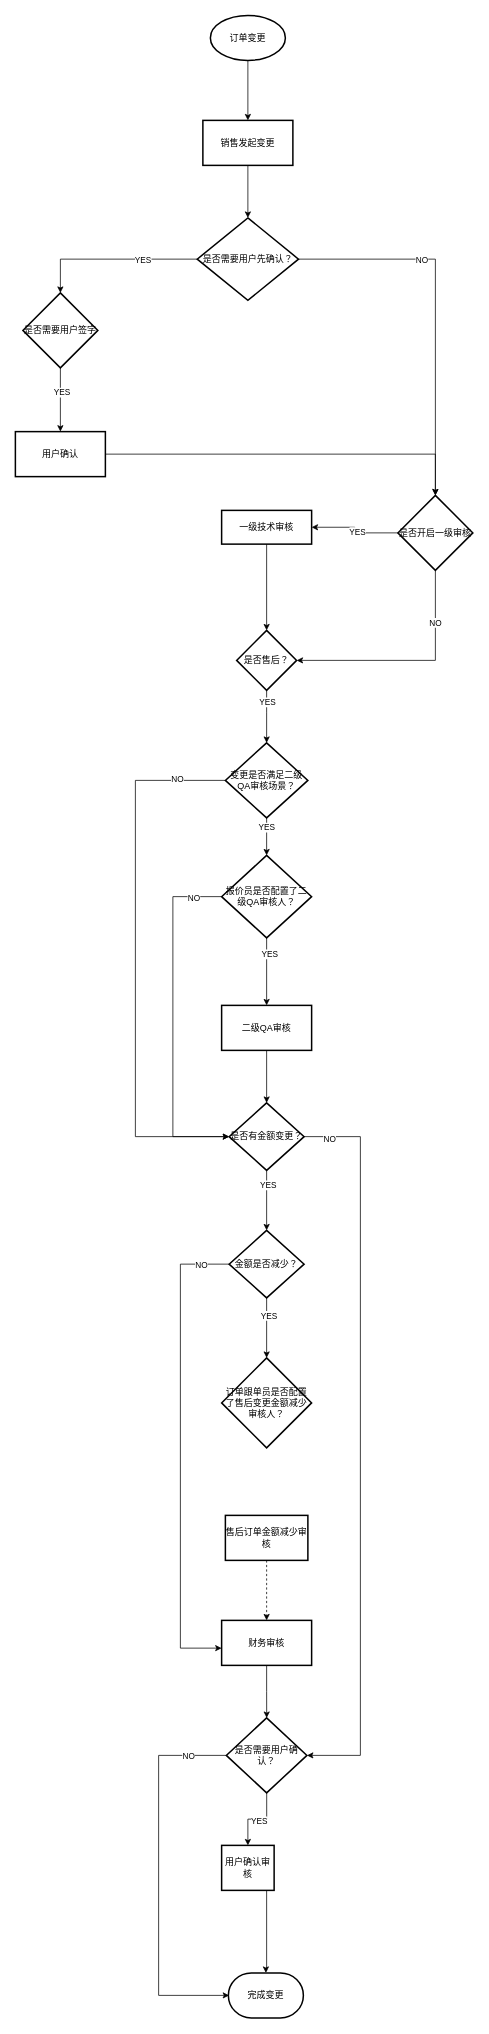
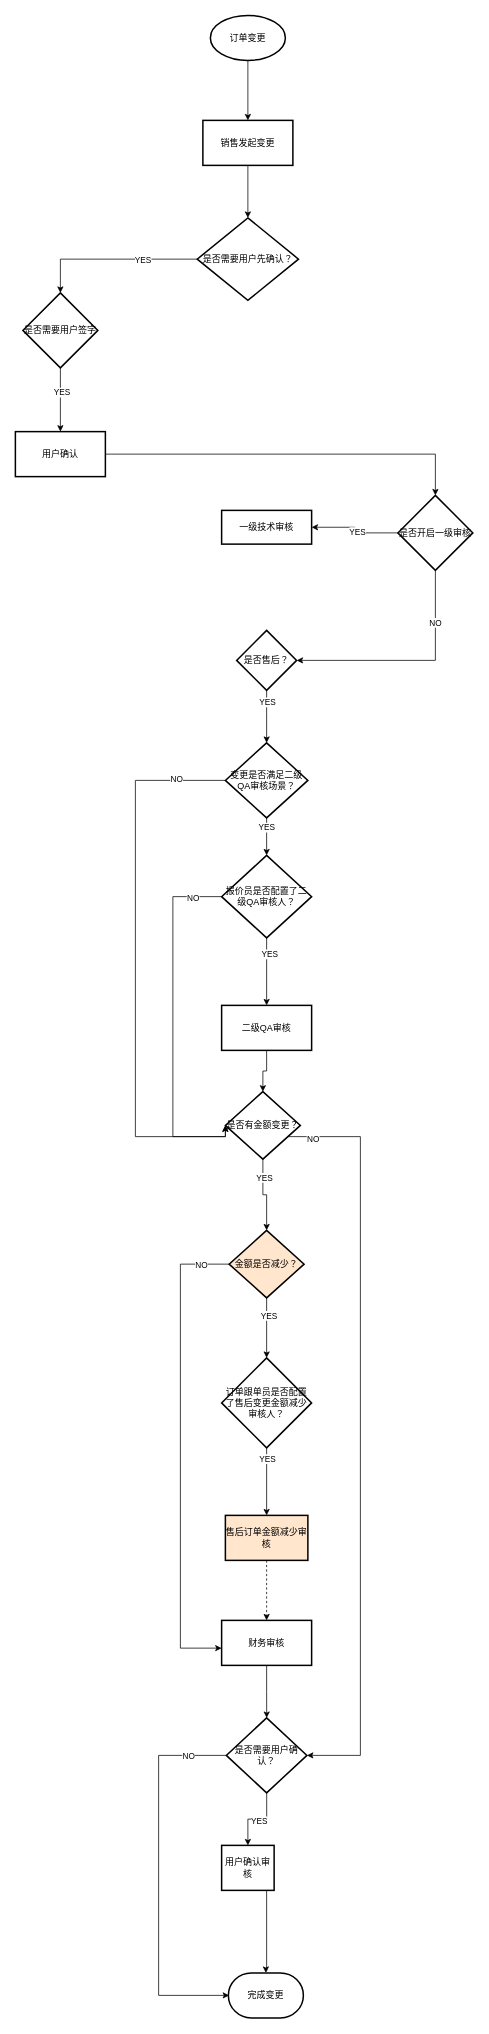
(435, 287) -> none
(267, 584) -> none
(267, 1137) -> (263, 1125)
(267, 1264) -> (267, 1264)
none -> (267, 1479)
(267, 1538) -> (267, 1538)
